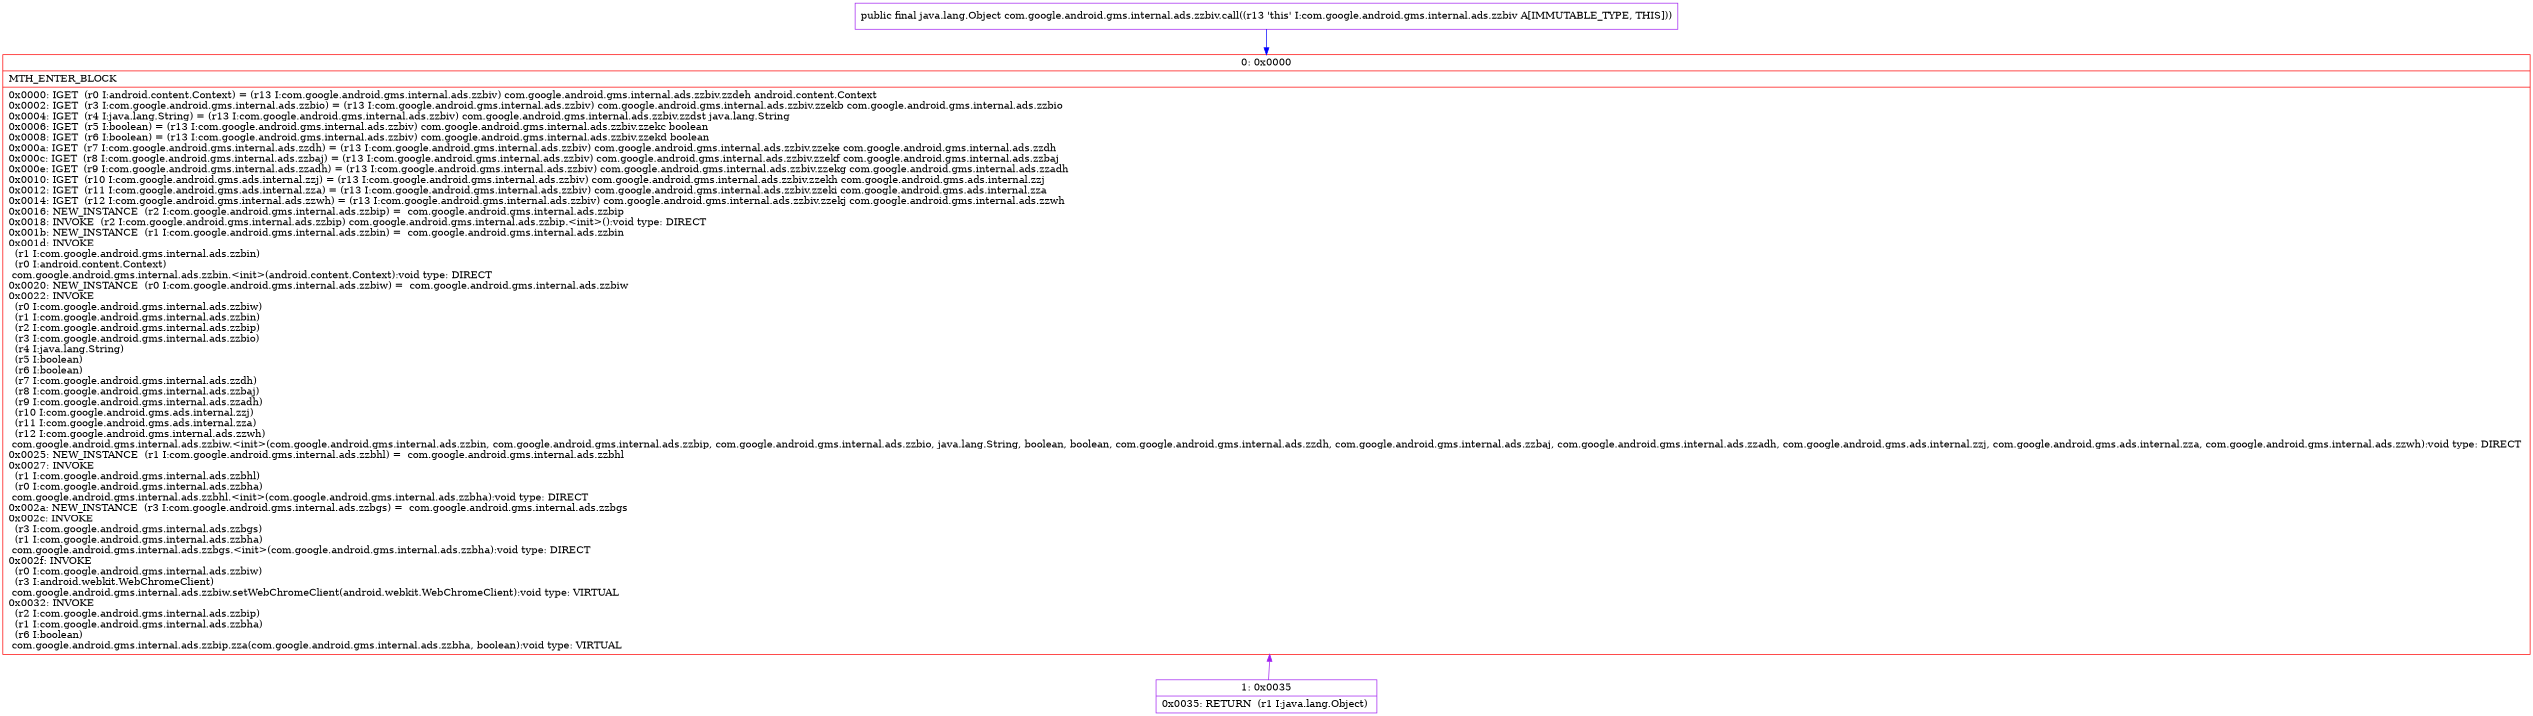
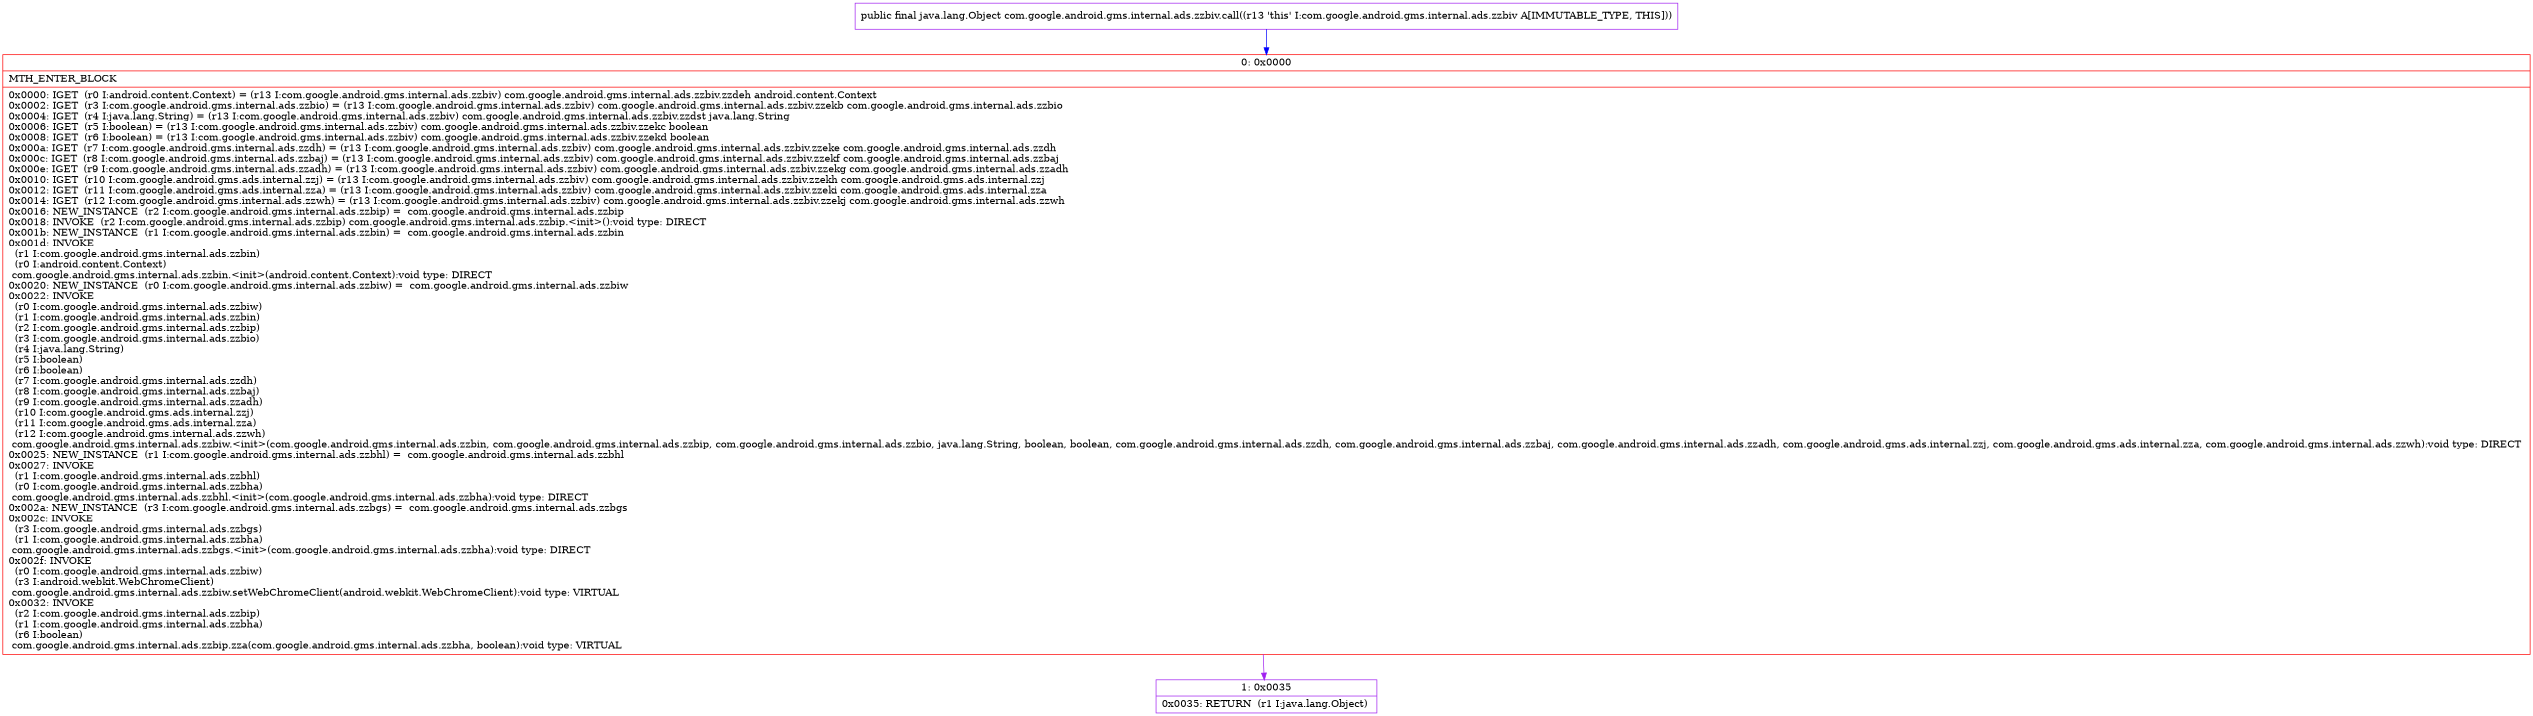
(1269, 671) -> (1264, 664)
